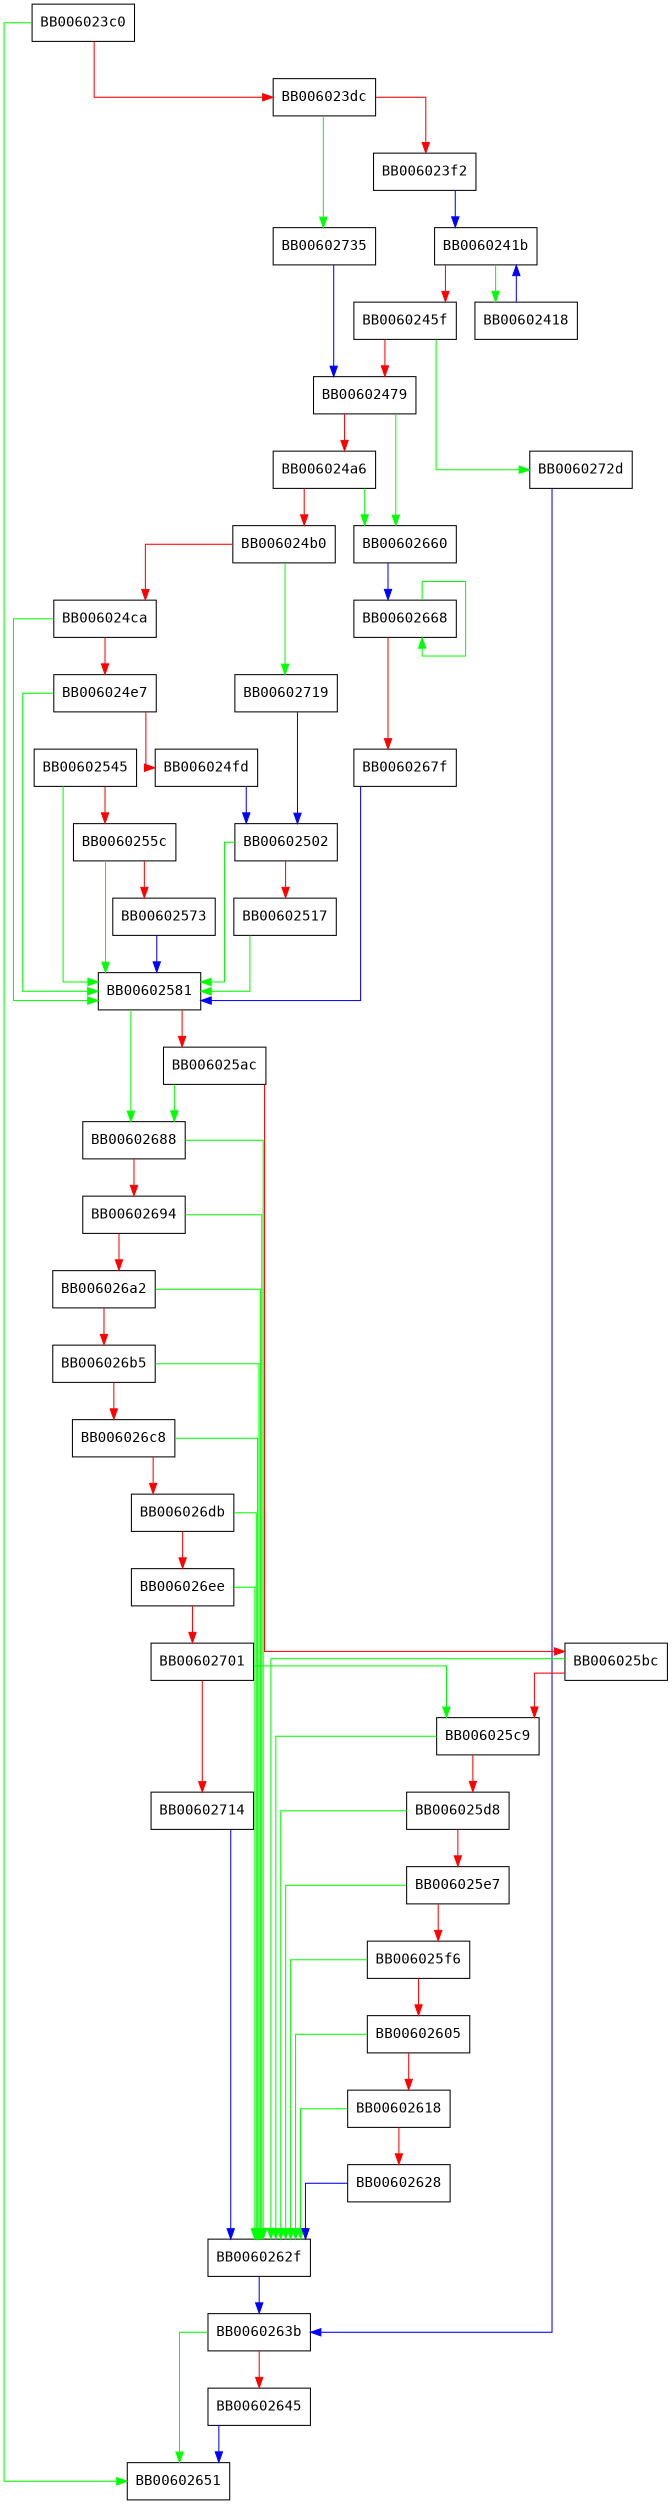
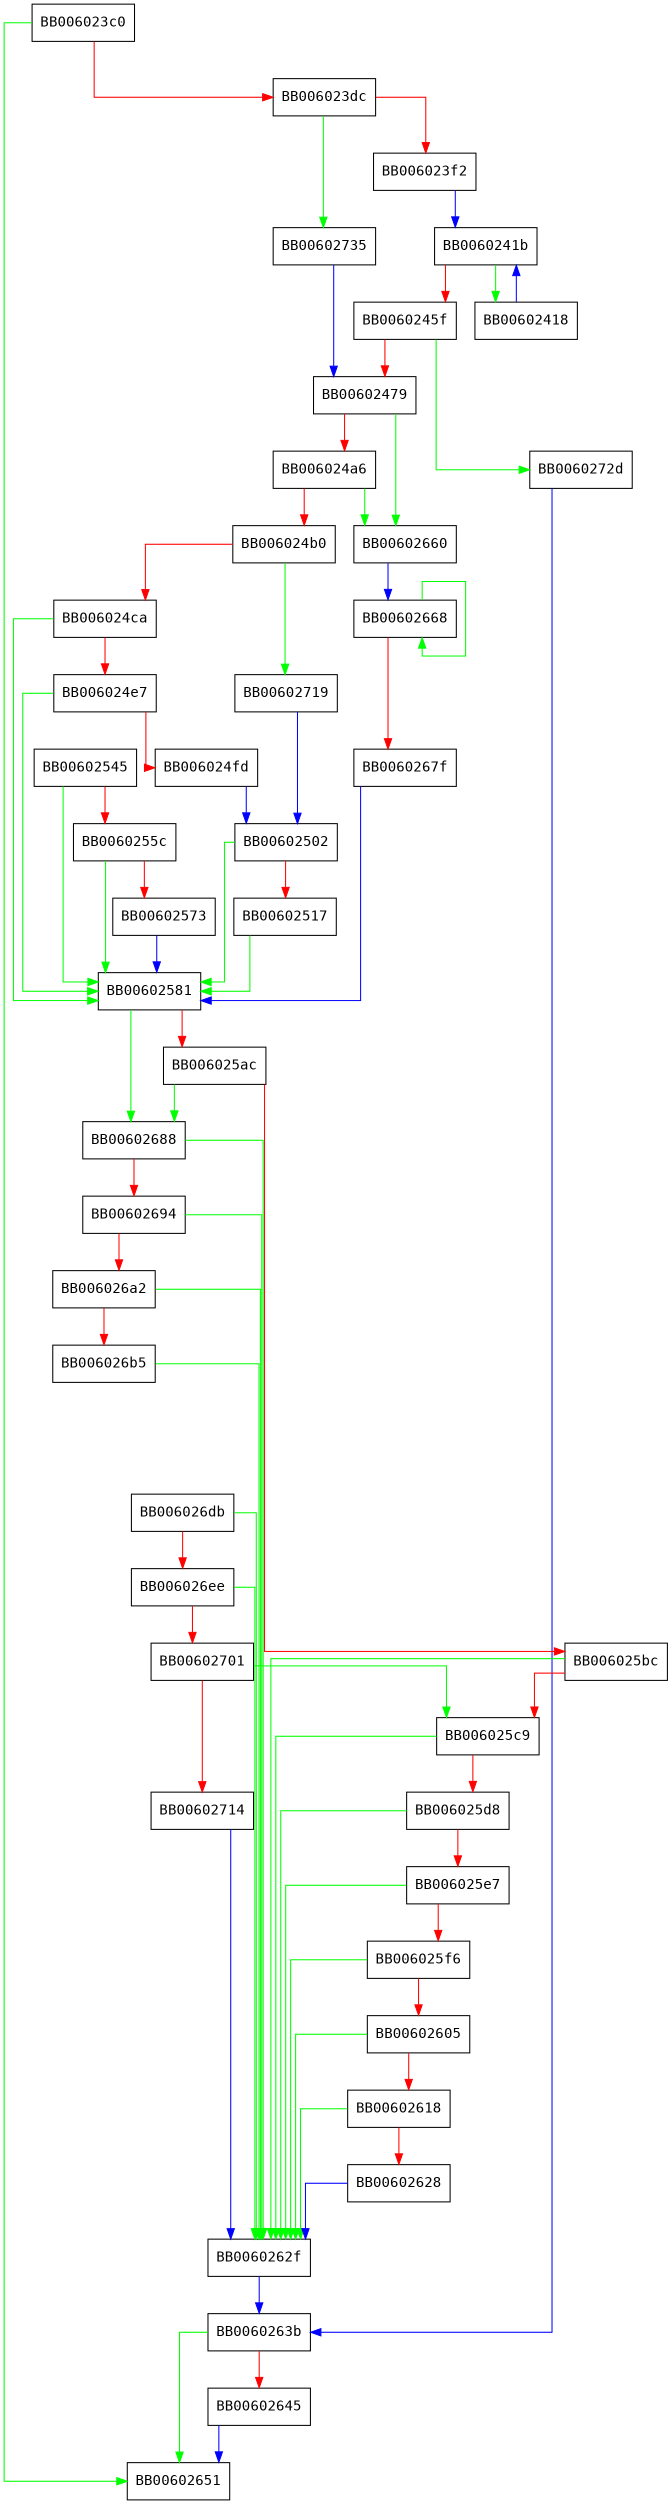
(124, 1438) -> none
